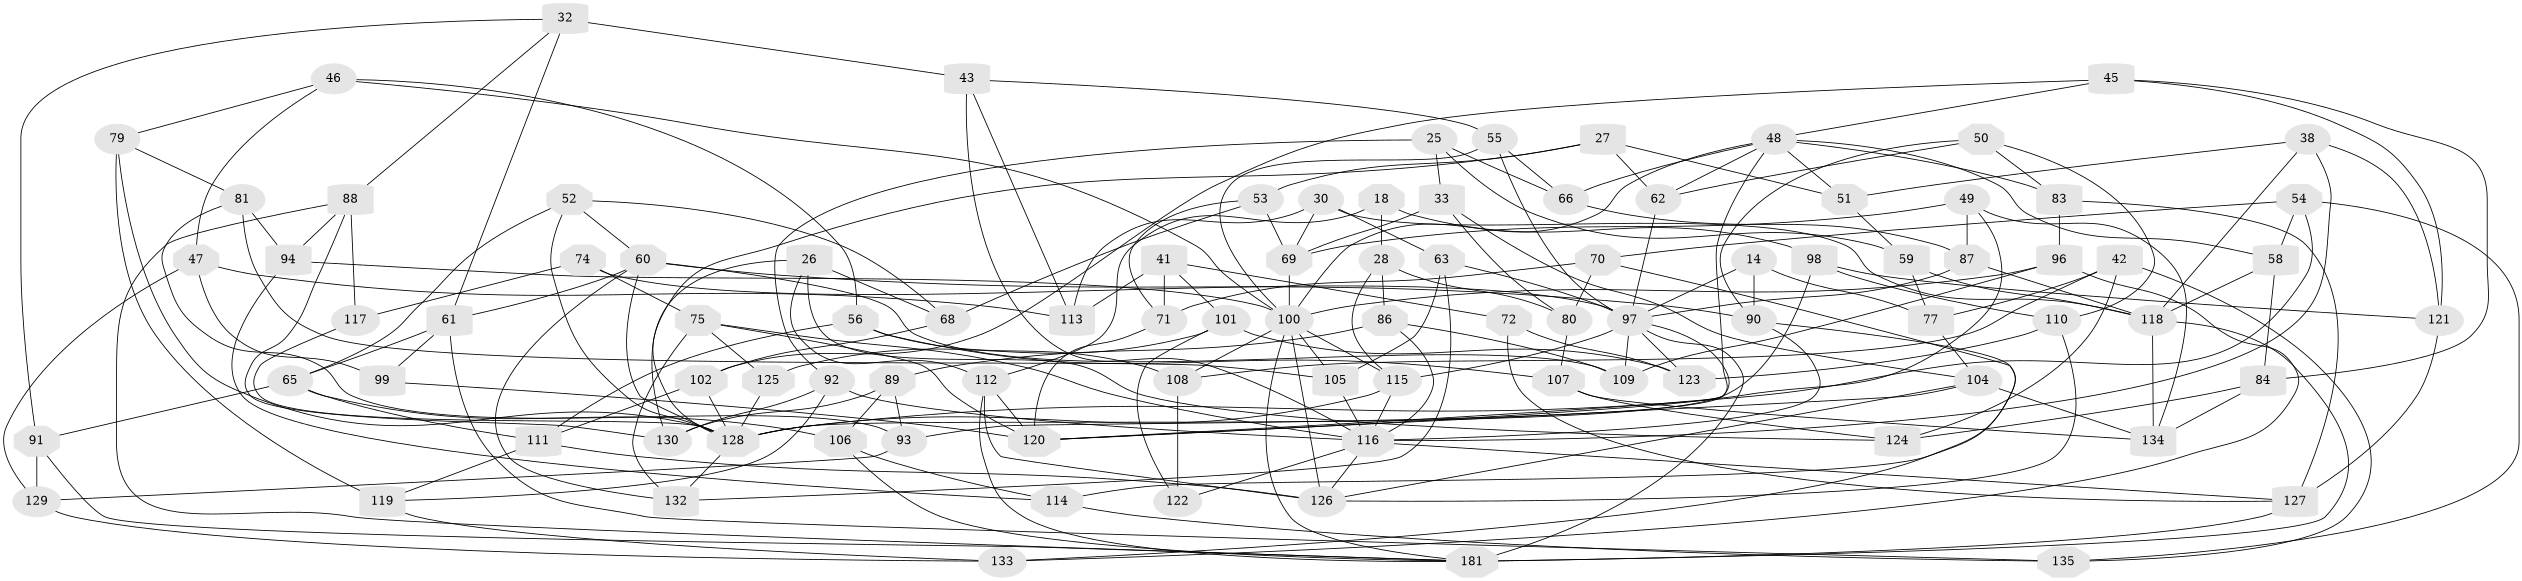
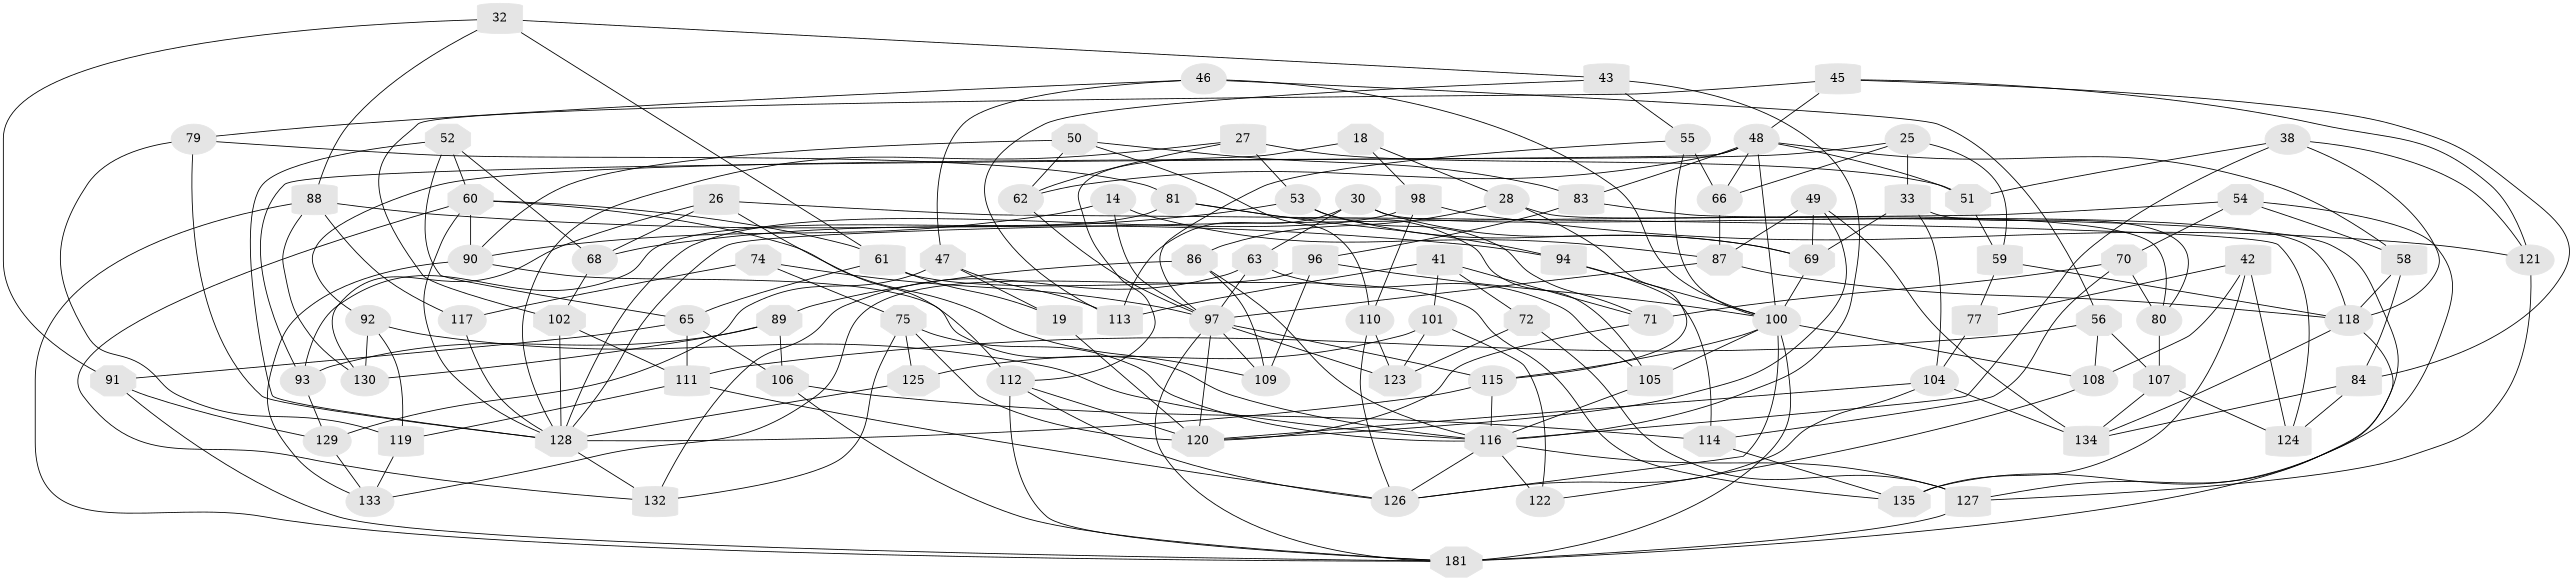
(1819, 286) -> (1355, 242)
(382, 381) -> (1060, 320)
